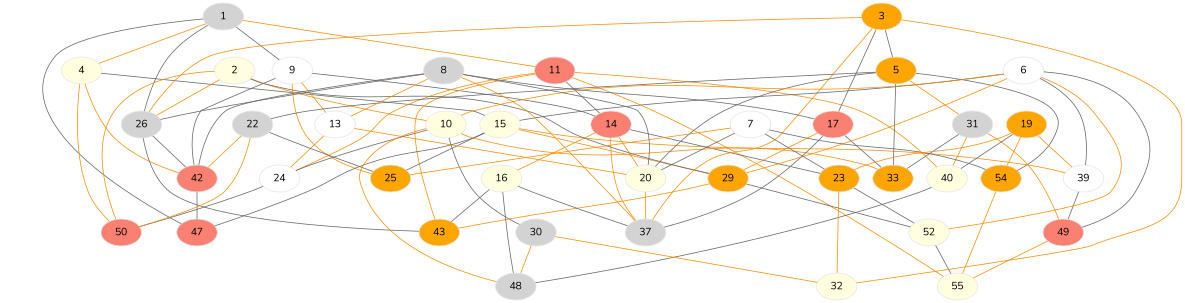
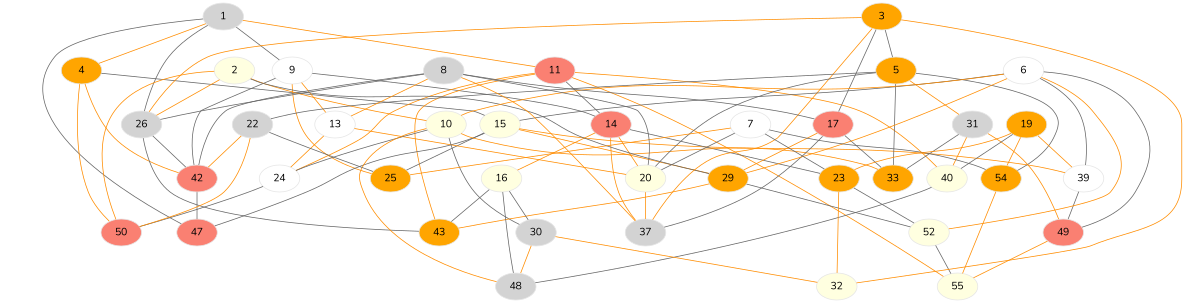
(82, 70) -> (82, 70)
(567, 205) -> (519, 206)
